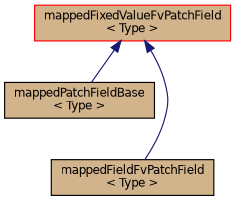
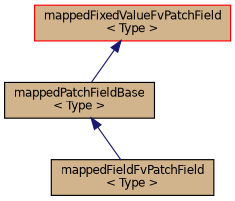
(167, 106) -> (109, 144)
